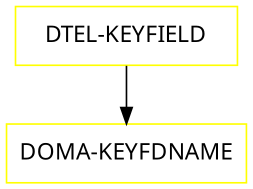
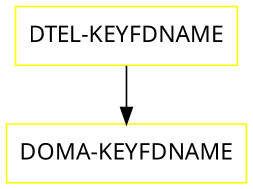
(126, 36) -> (126, 36)
